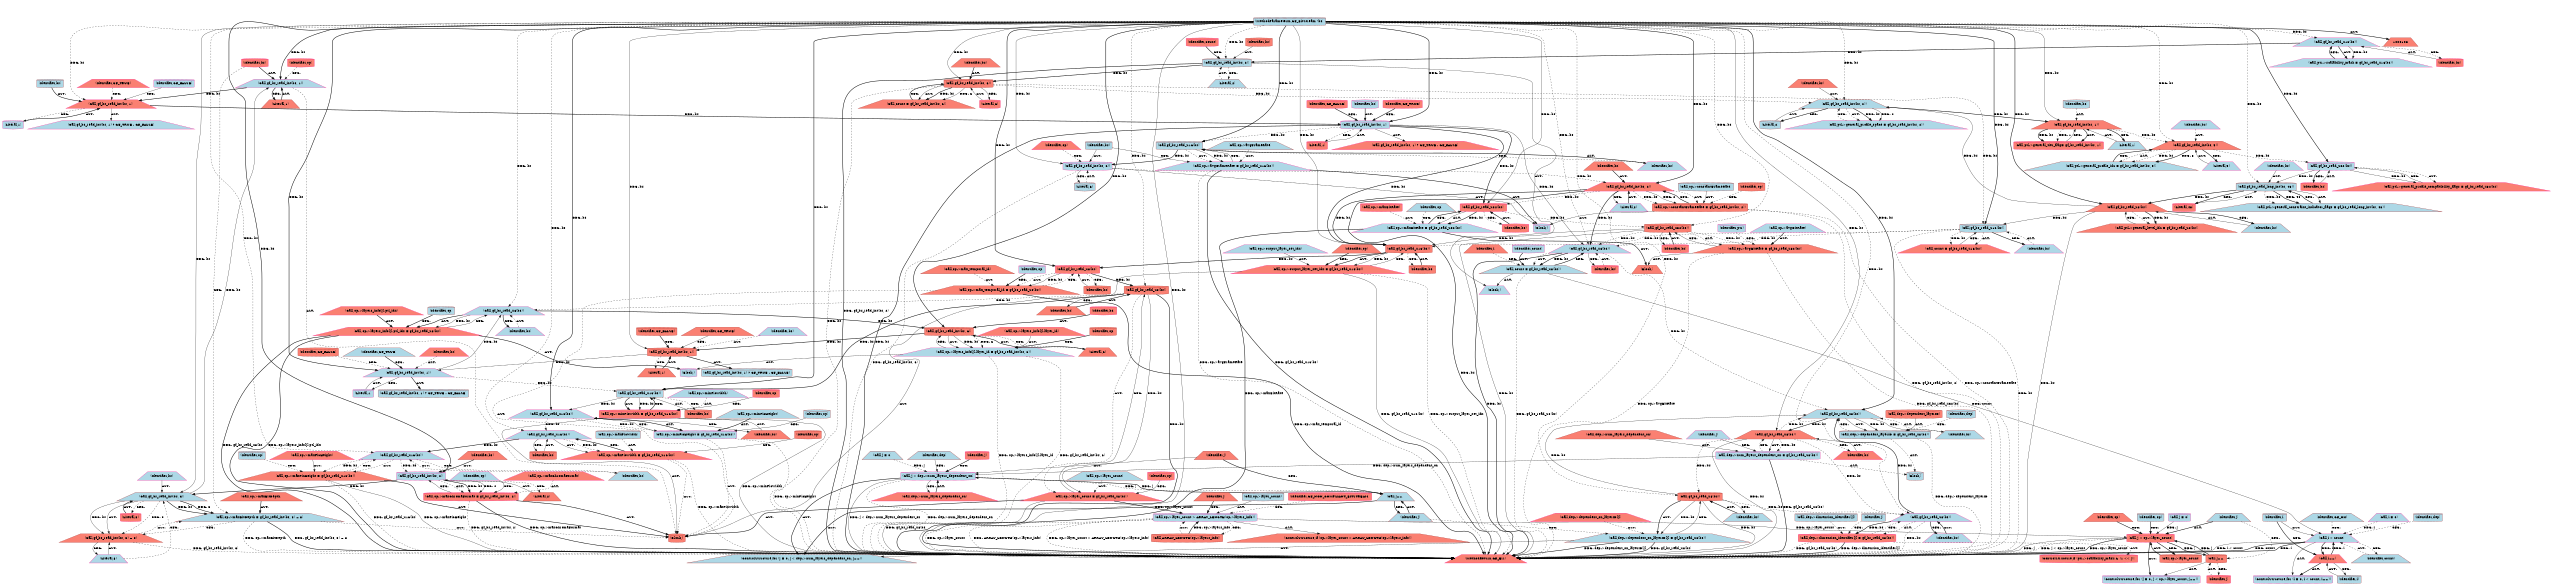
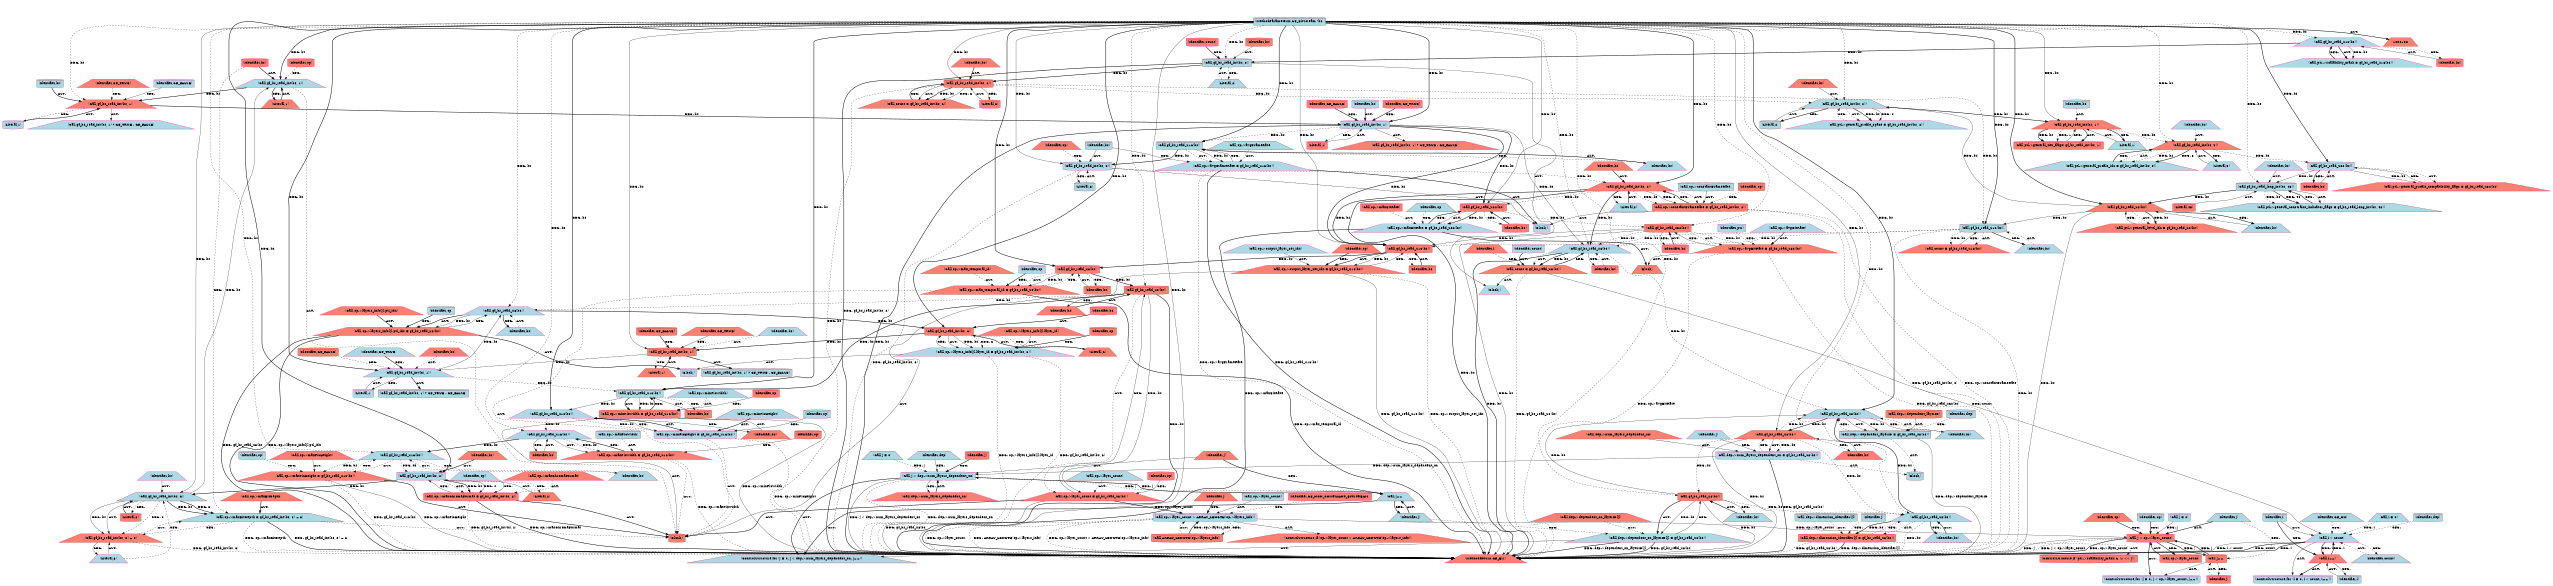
(2221, 196) -> none
(1533, 269) -> (1533, 269)
(1912, 550) -> (1912, 550)
